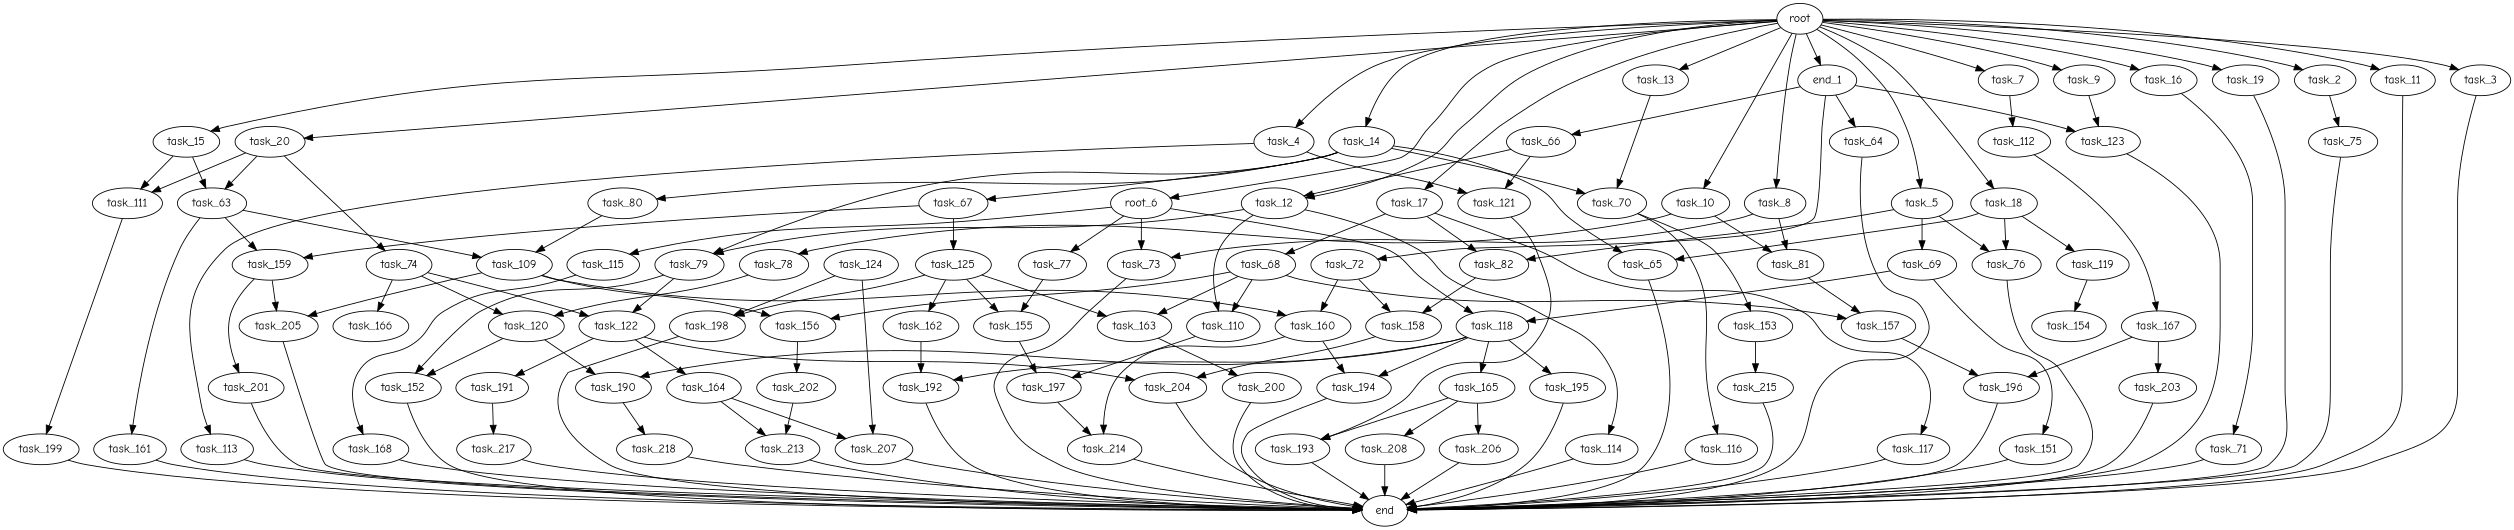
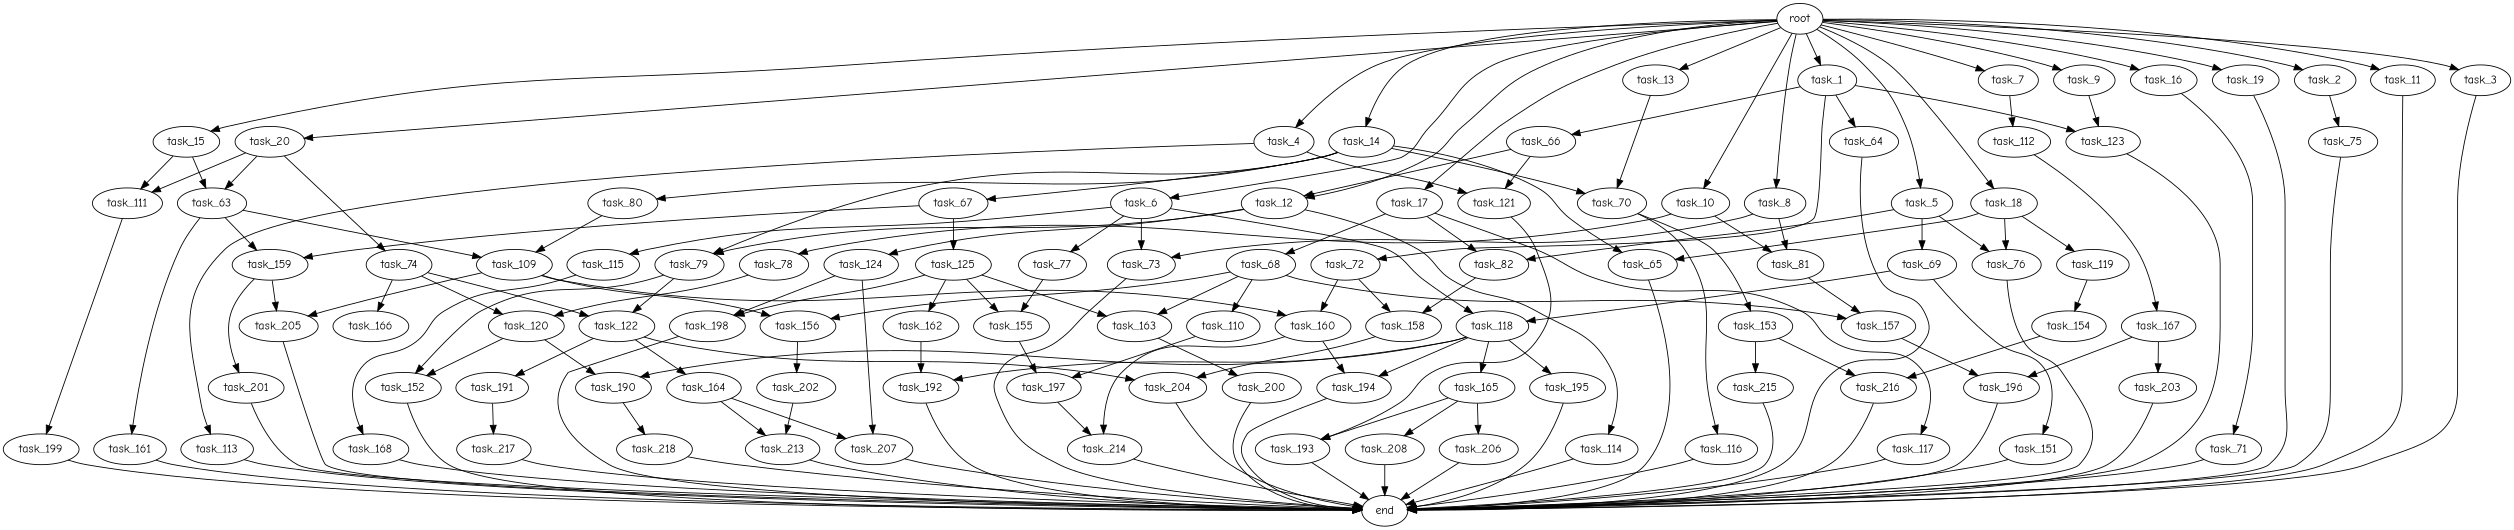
(1827, 80) -> (1827, 80)
(1141, 203) -> (1141, 203)
(1216, 257) -> (1018, 233)
none -> (1878, 388)
